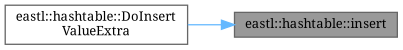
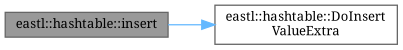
(204, 25) -> (185, 25)
